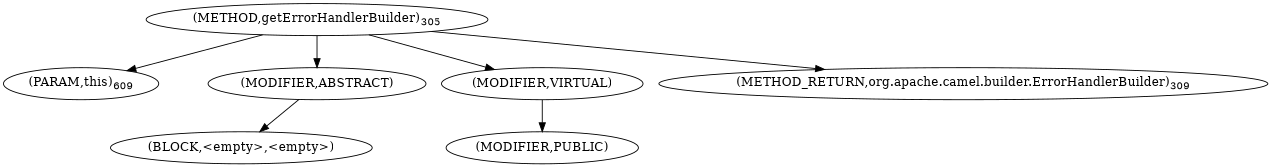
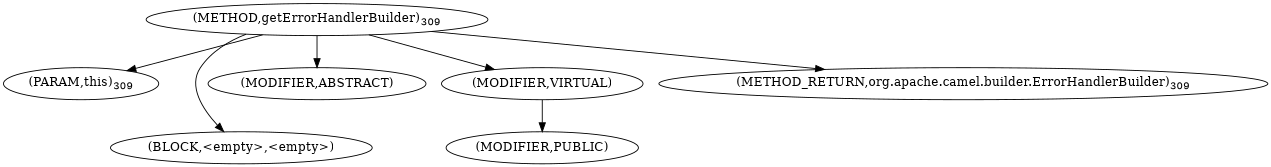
(431, 18) -> (431, 18)
(123, 82) -> (123, 82)
(283, 113) -> (199, 71)
